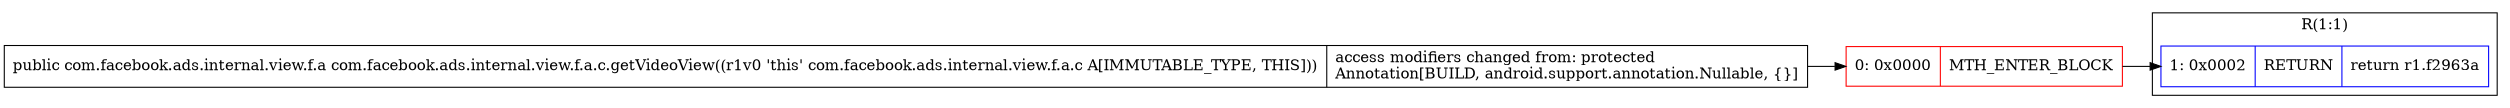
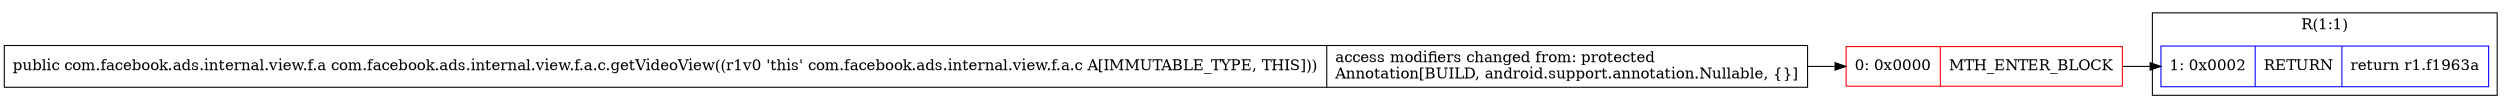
(2415, 66) -> (2415, 66)
